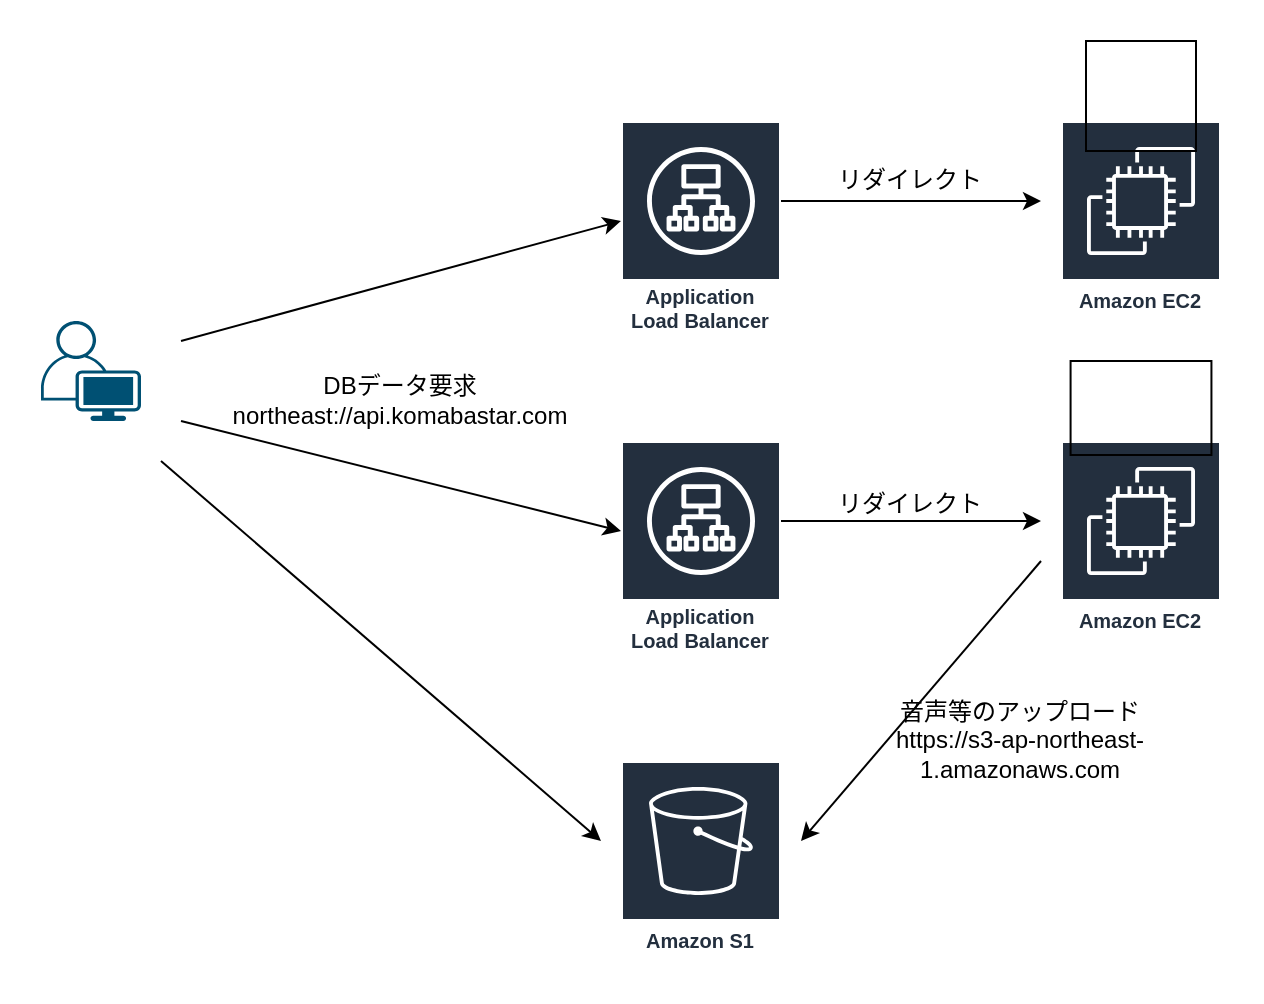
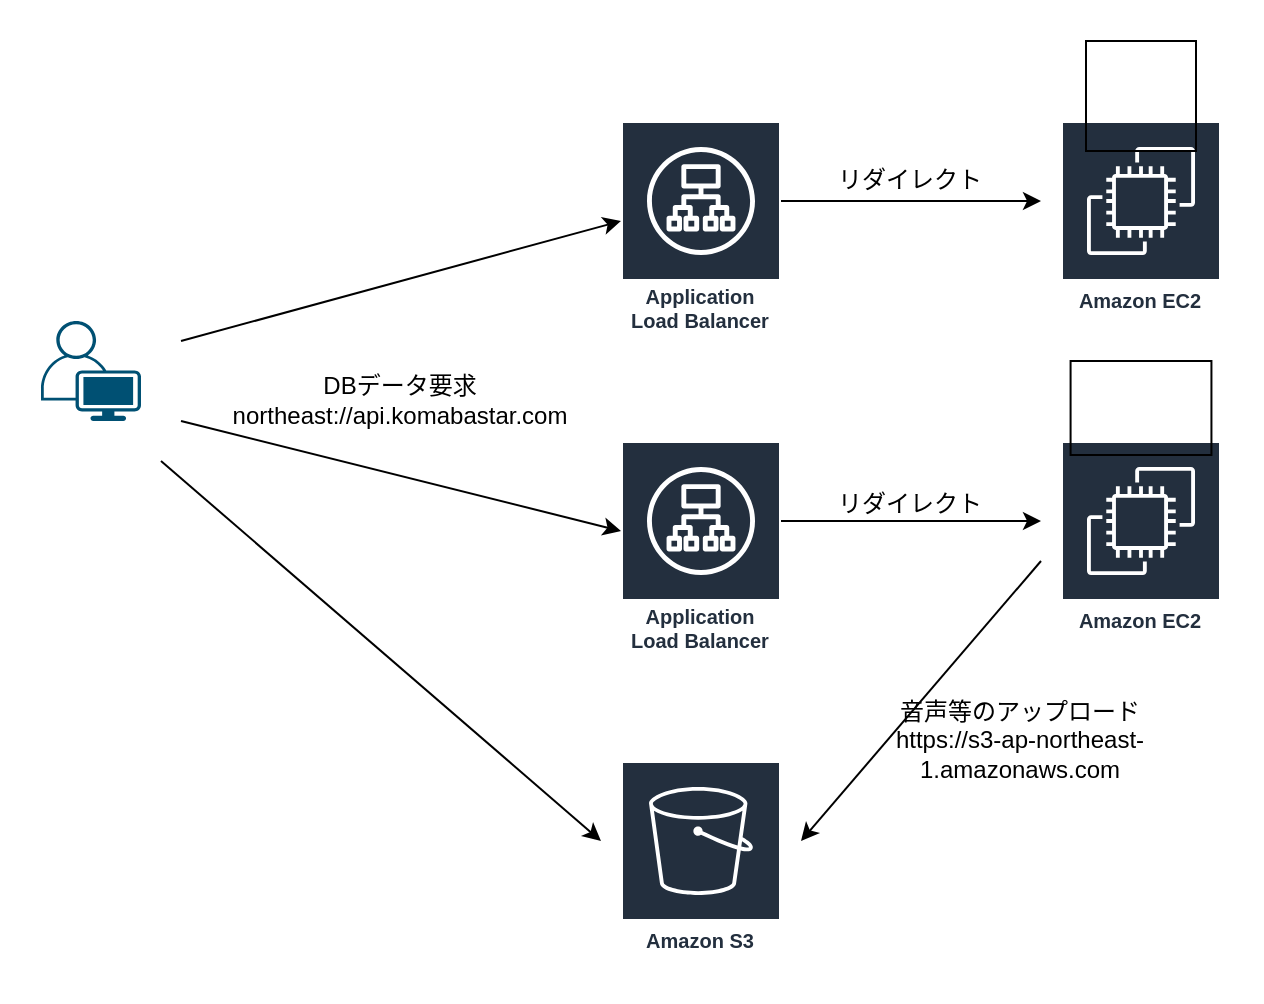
(701, 941) -> (701, 941)
